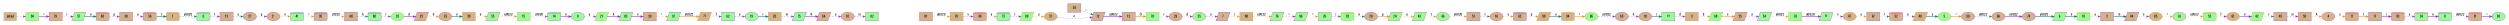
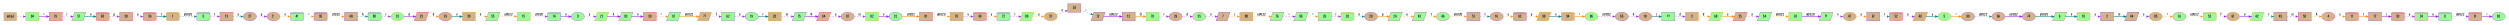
(872, 17) -> (872, 17)
none -> (896, 17)
(1074, 18) -> (1061, 13)
